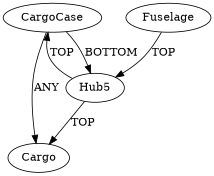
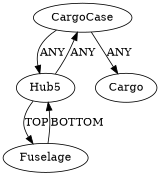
(63, 53) -> (83, 53)
(112, 53) -> (52, 53)
(164, 53) -> (77, 123)
(70, 120) -> (24, 118)
